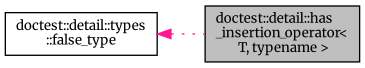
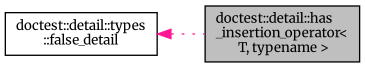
(81, 34) -> (81, 34)
